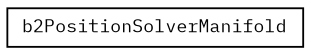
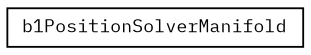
(155, 28) -> (155, 28)
